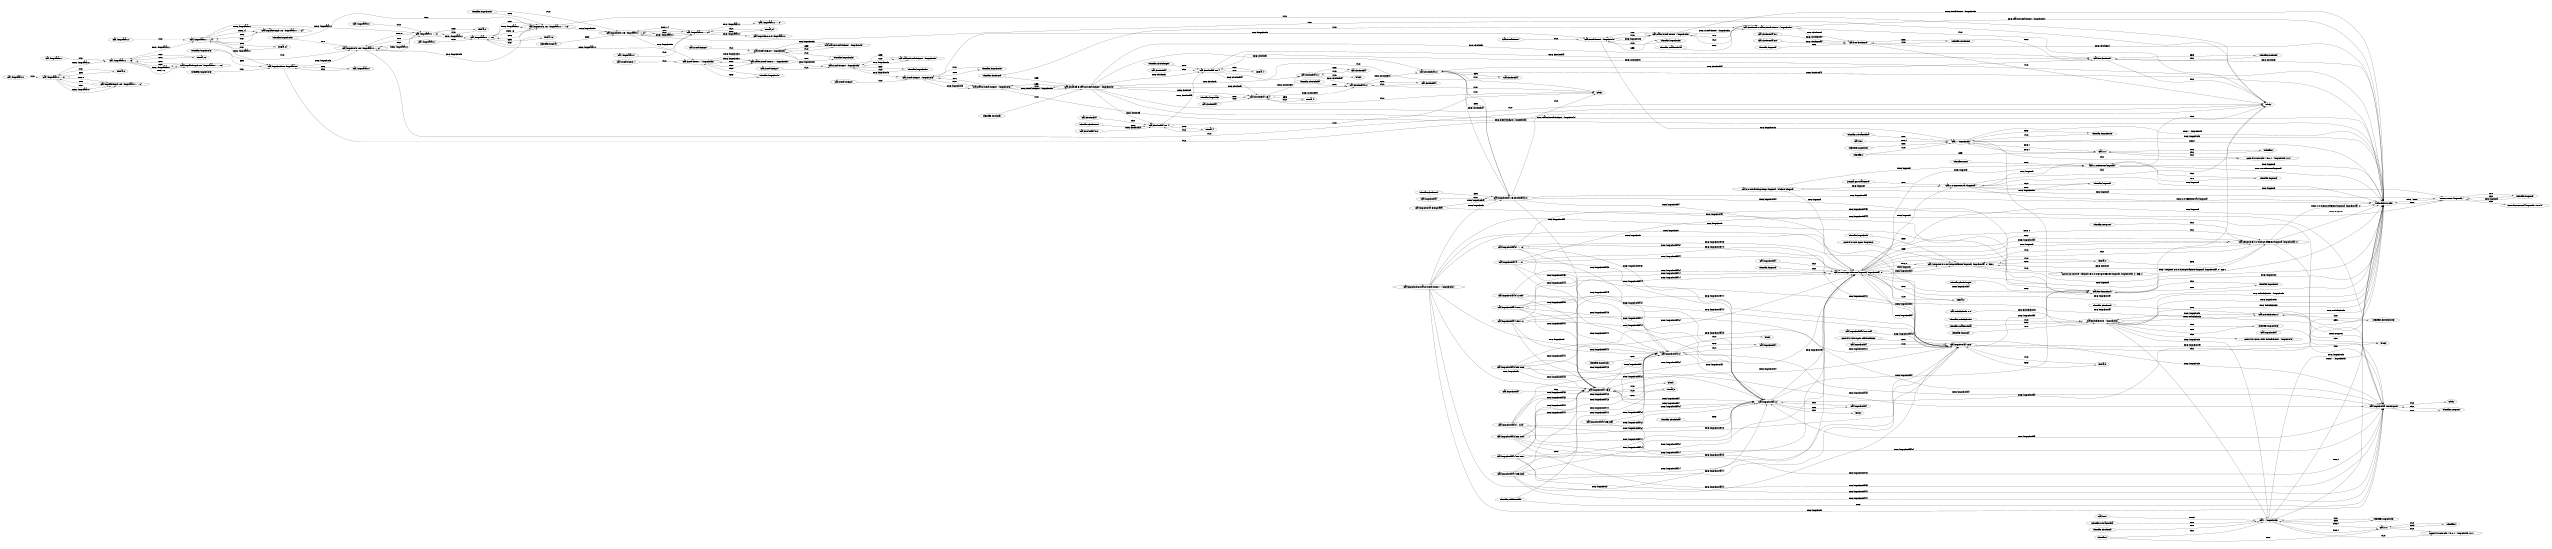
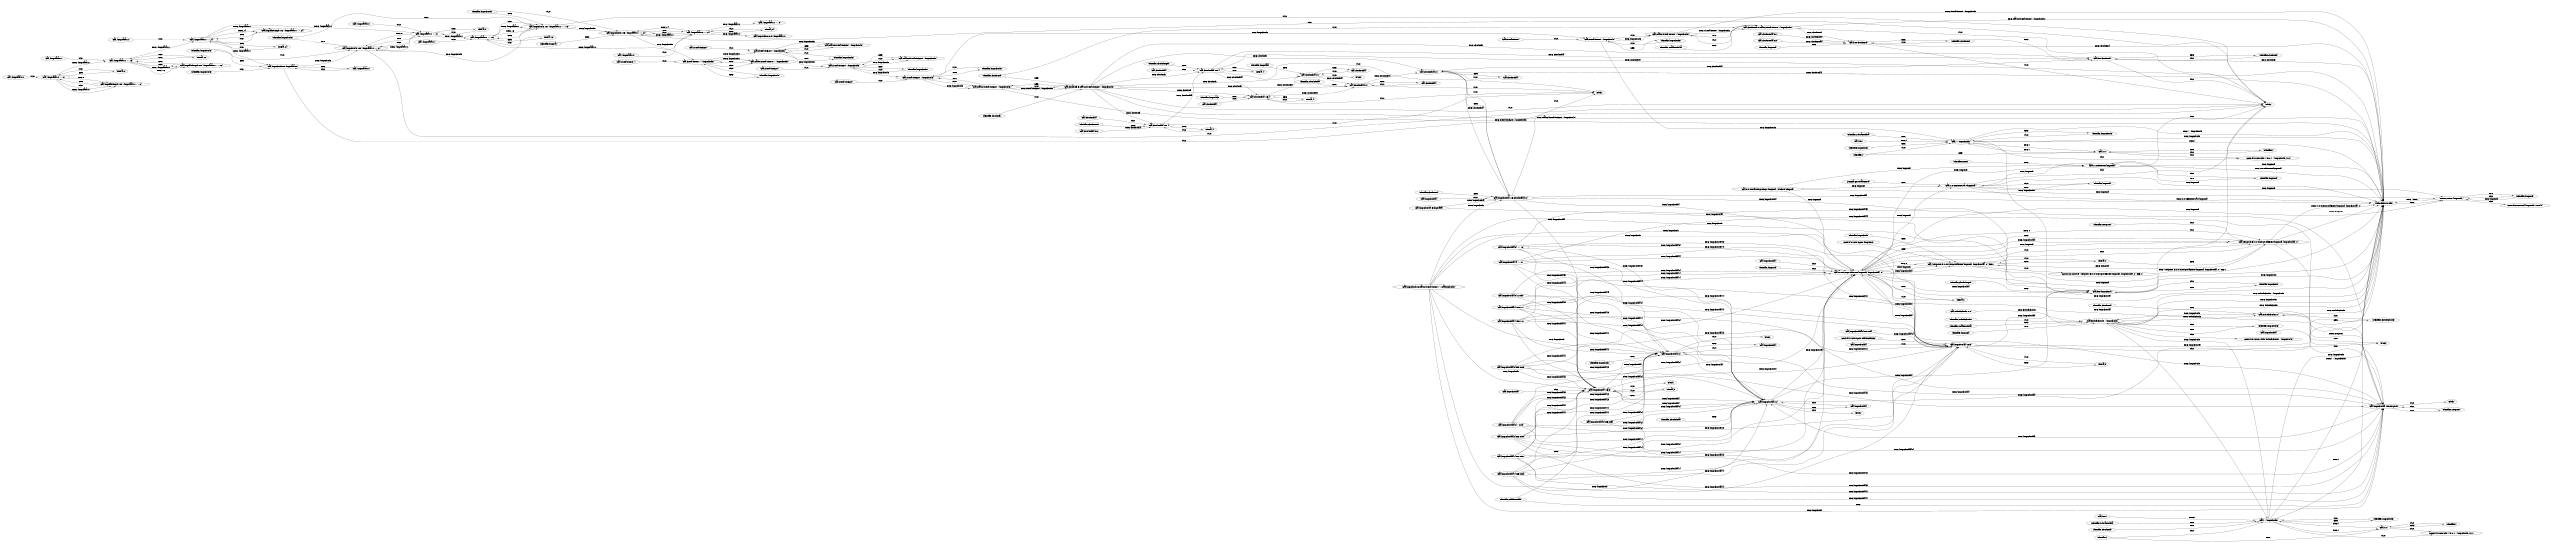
(1628, 33) -> none
none -> (1260, 65)
(1429, 287) -> (1429, 287)
